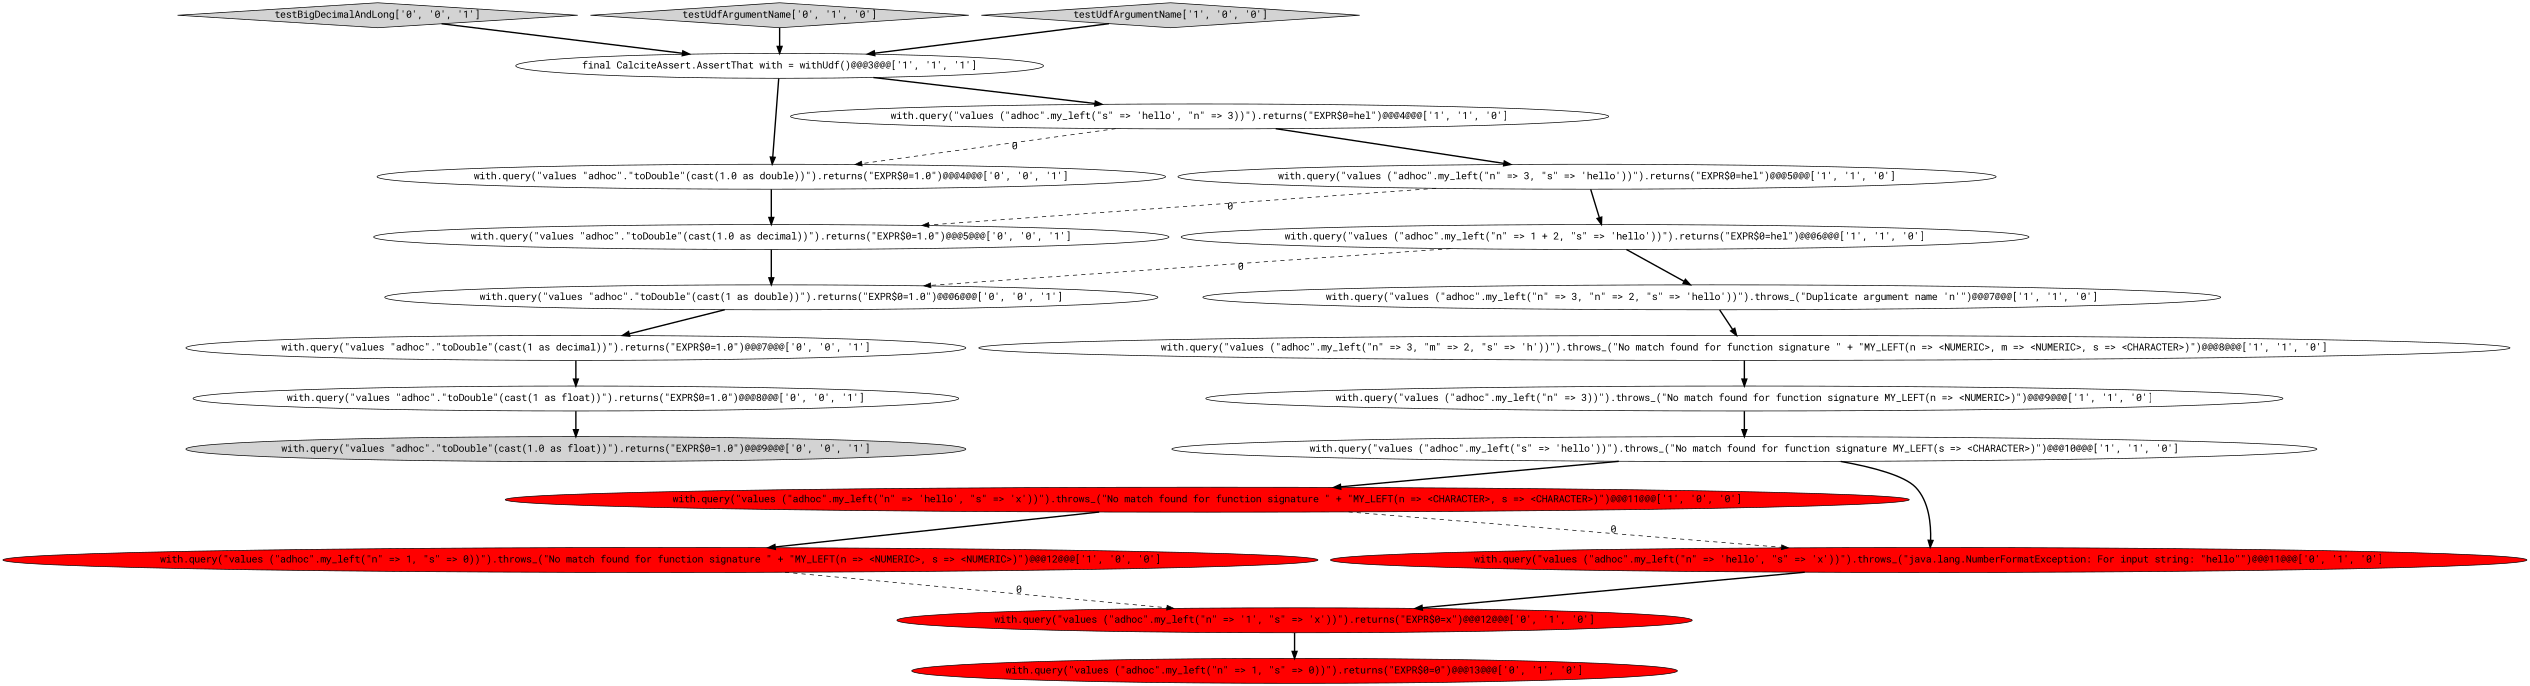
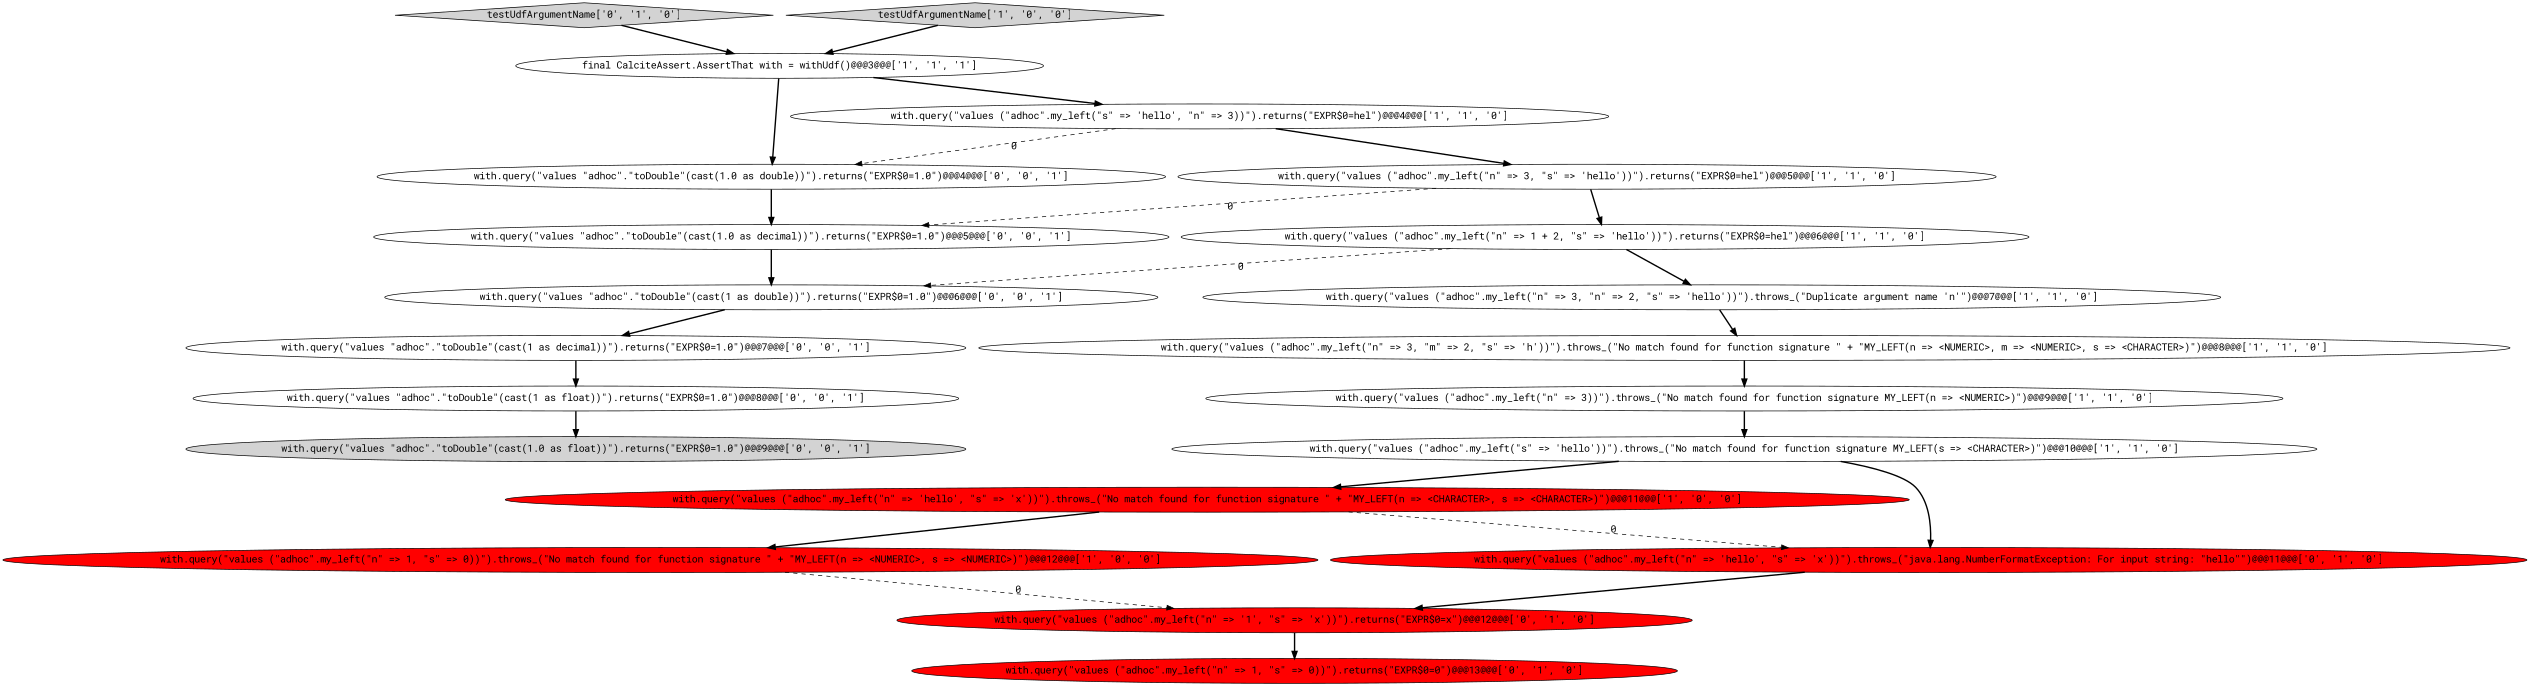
(378, 15) -> none
